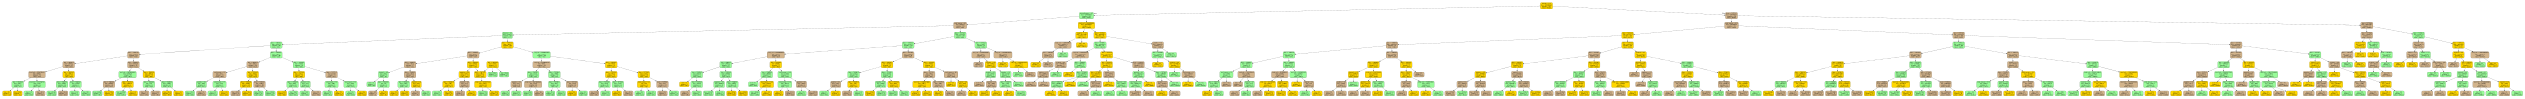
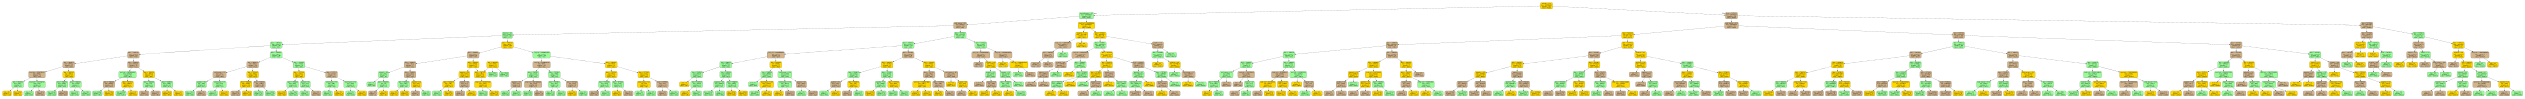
(1036, 65) -> (1036, 65)
(2202, 75) -> (2202, 75)
(685, 93) -> (685, 93)
